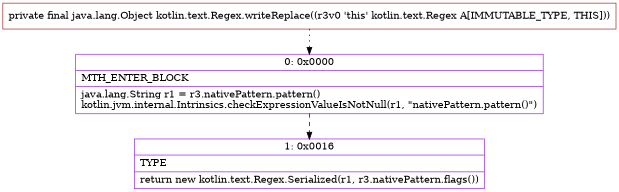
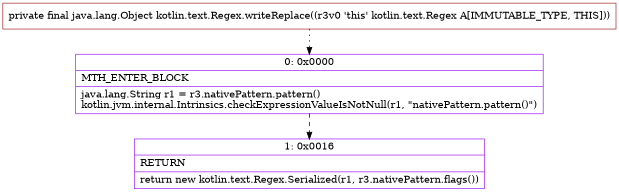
(154, 163) -> (163, 163)
